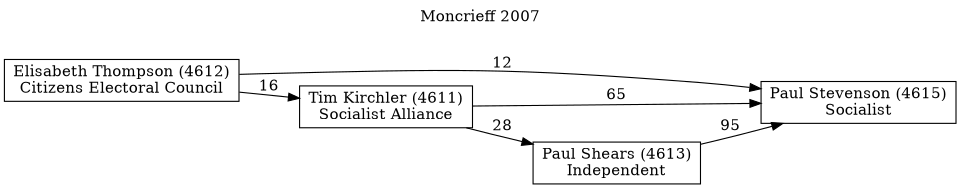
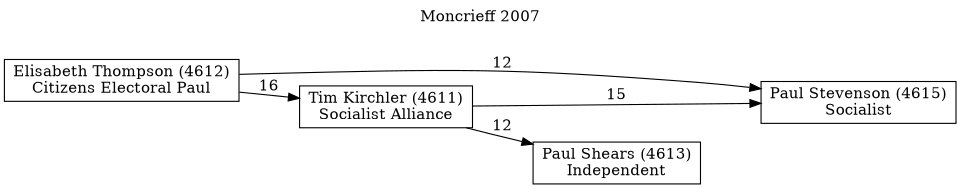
(122, 80) -> (122, 80)
(617, 95) -> (617, 95)
(503, 126) -> (503, 126)
(736, 136) -> none
